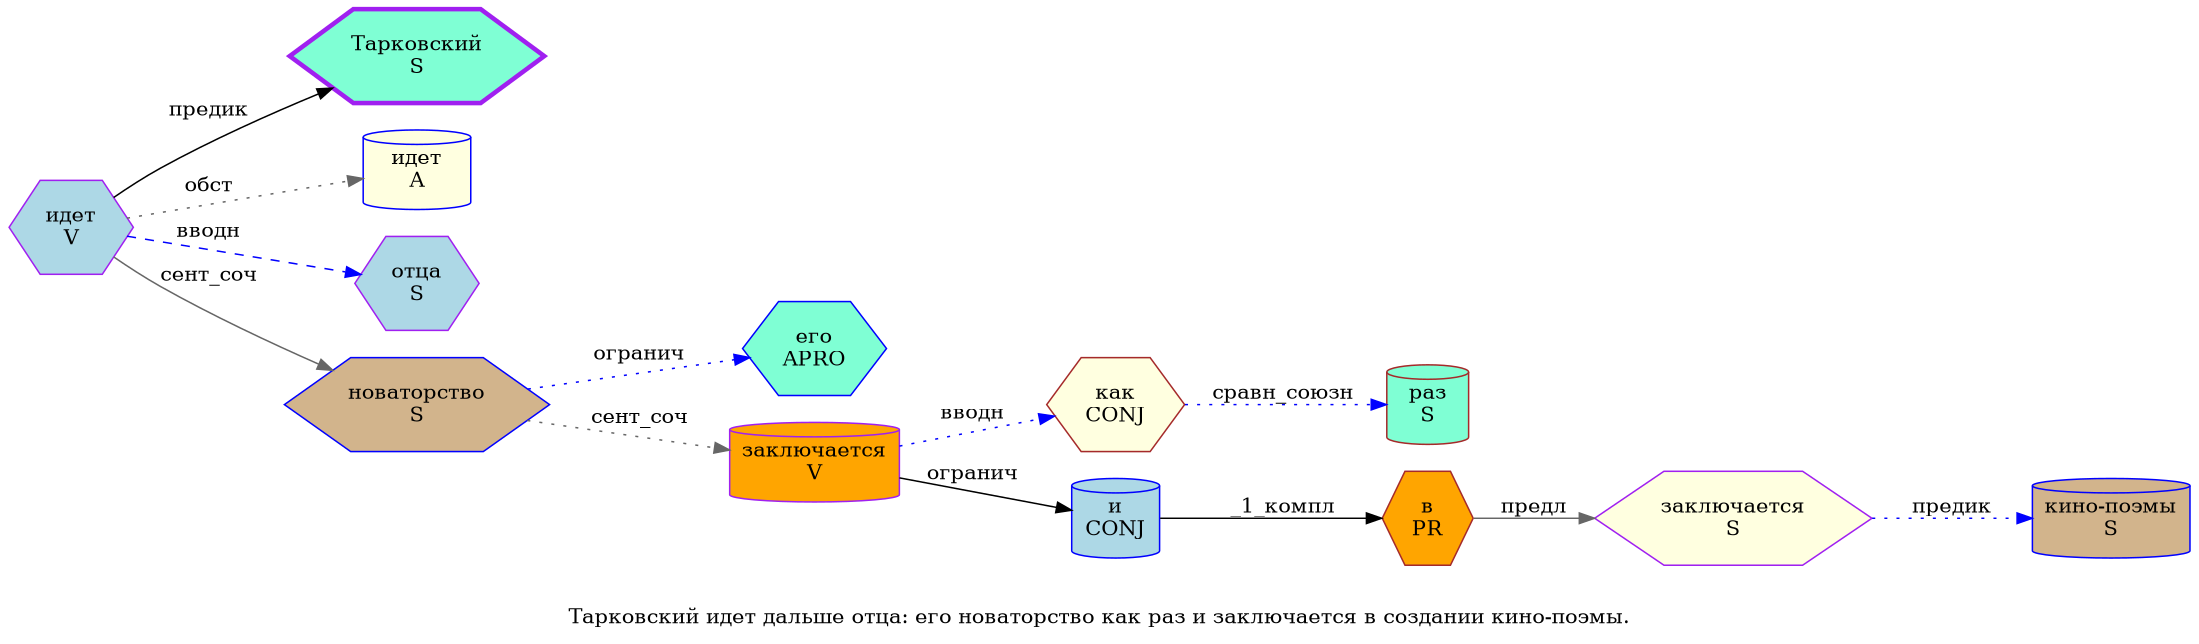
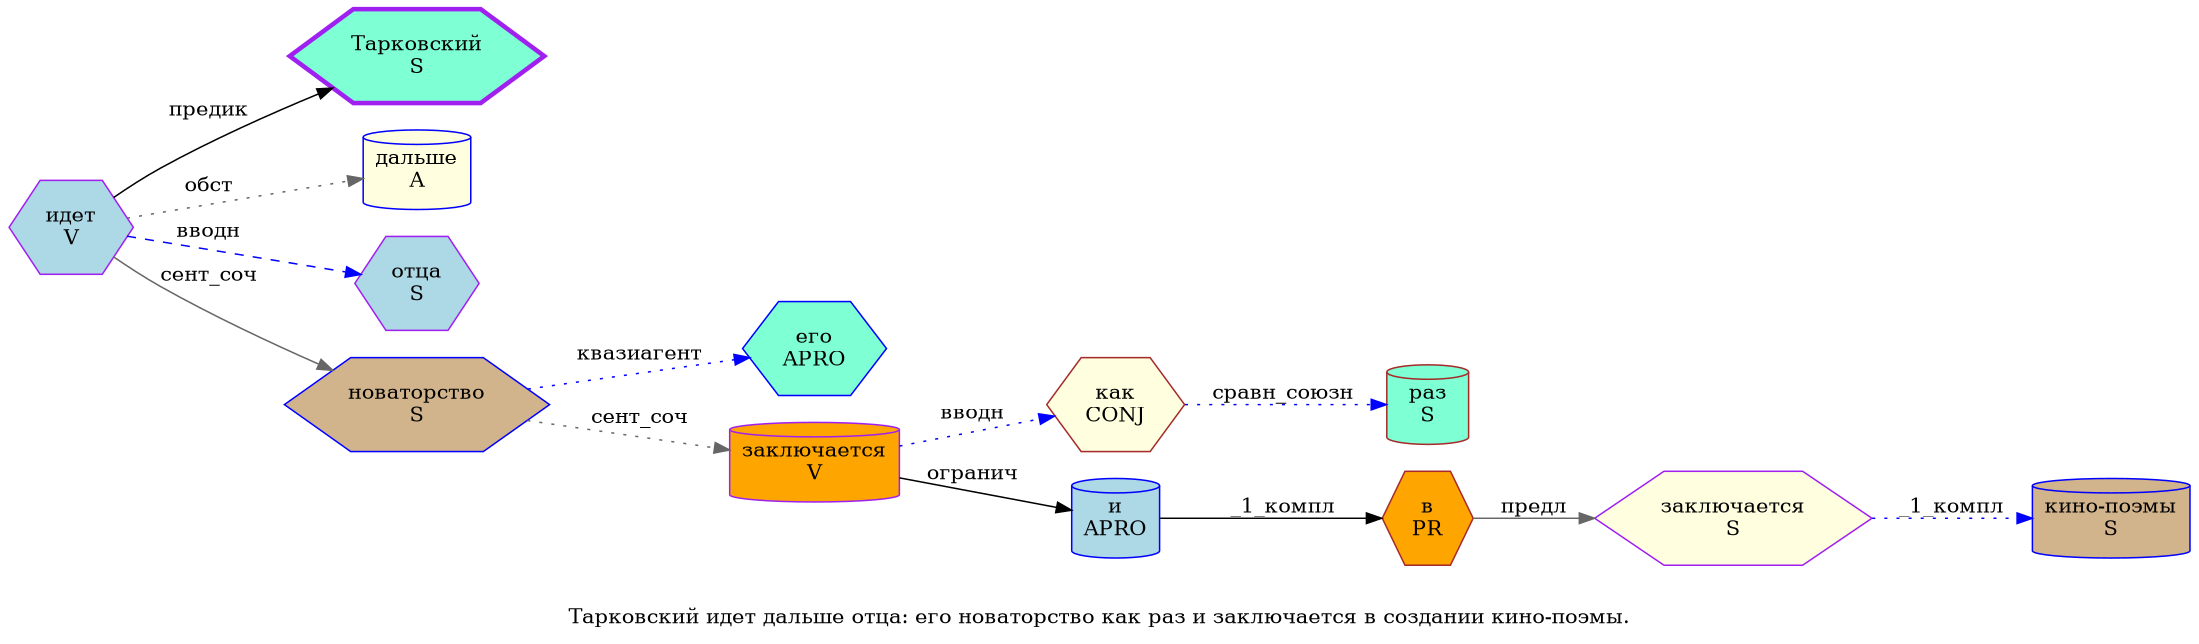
(417, 170) -> (417, 170)
(640, 354) -> (640, 354)
(1952, 507) -> (1952, 507)
(1116, 518) -> (1116, 518)
